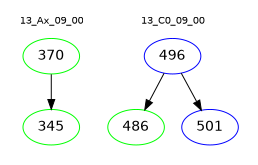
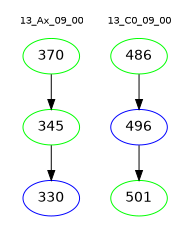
(157, 87) -> (139, 87)
(210, 127) -> (139, 198)
none -> (51, 198)
